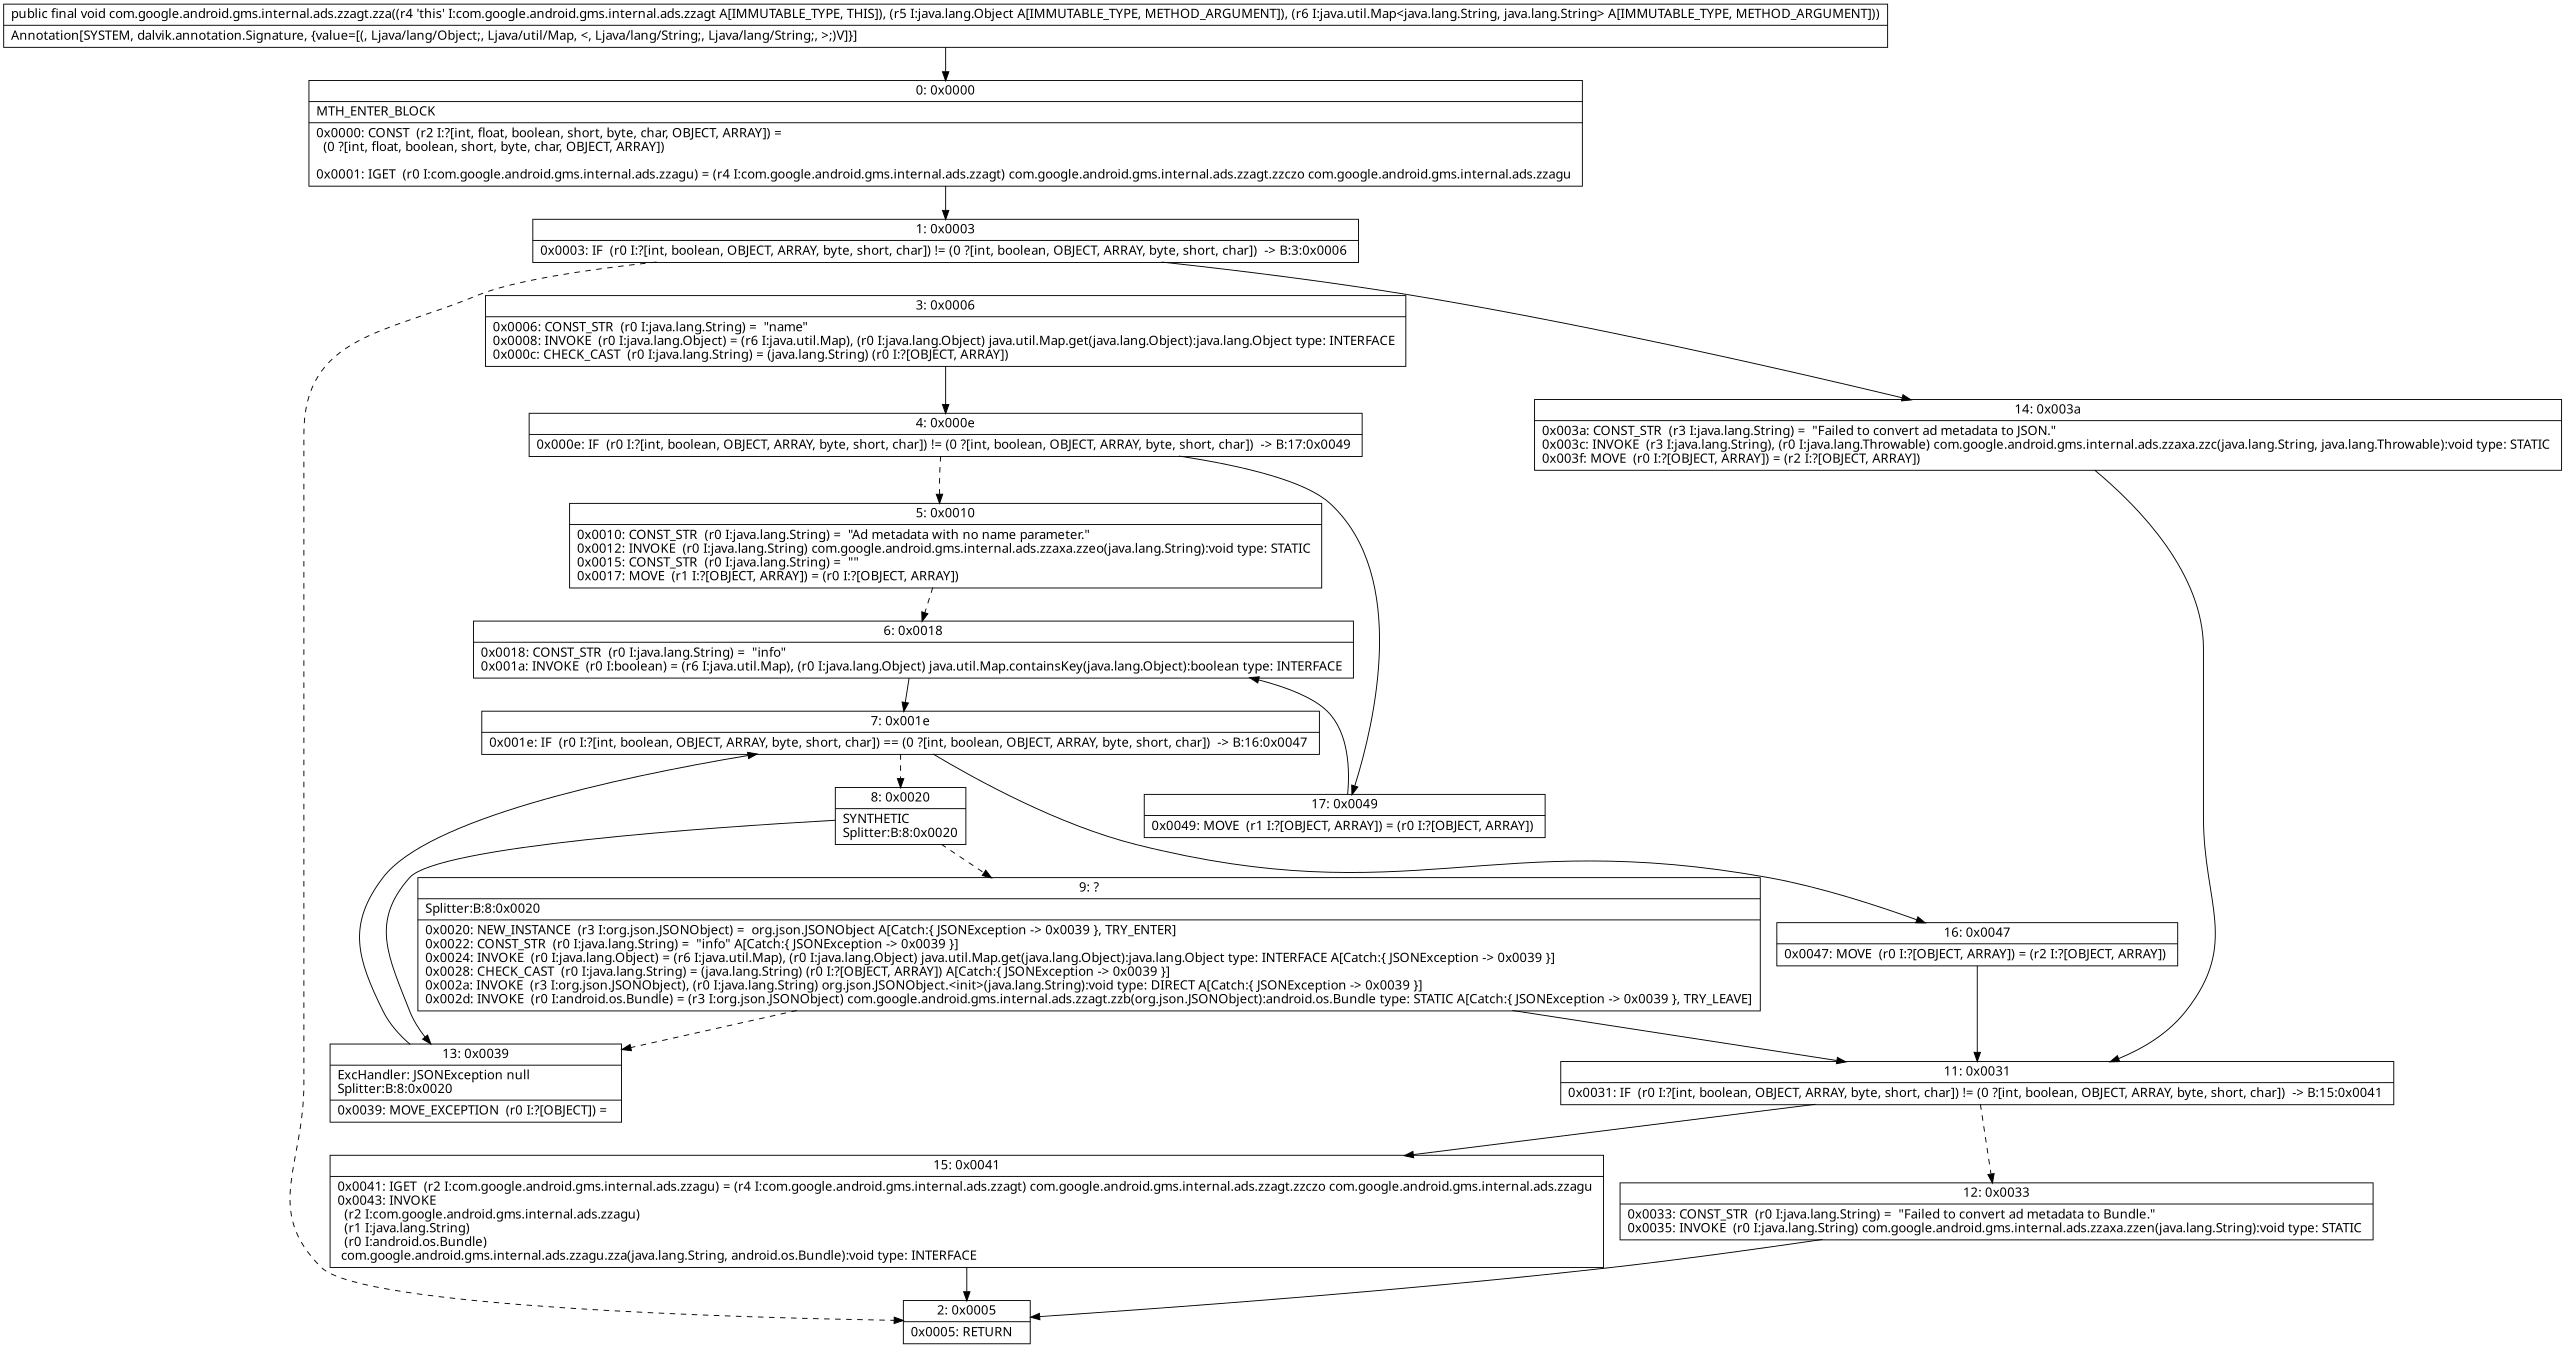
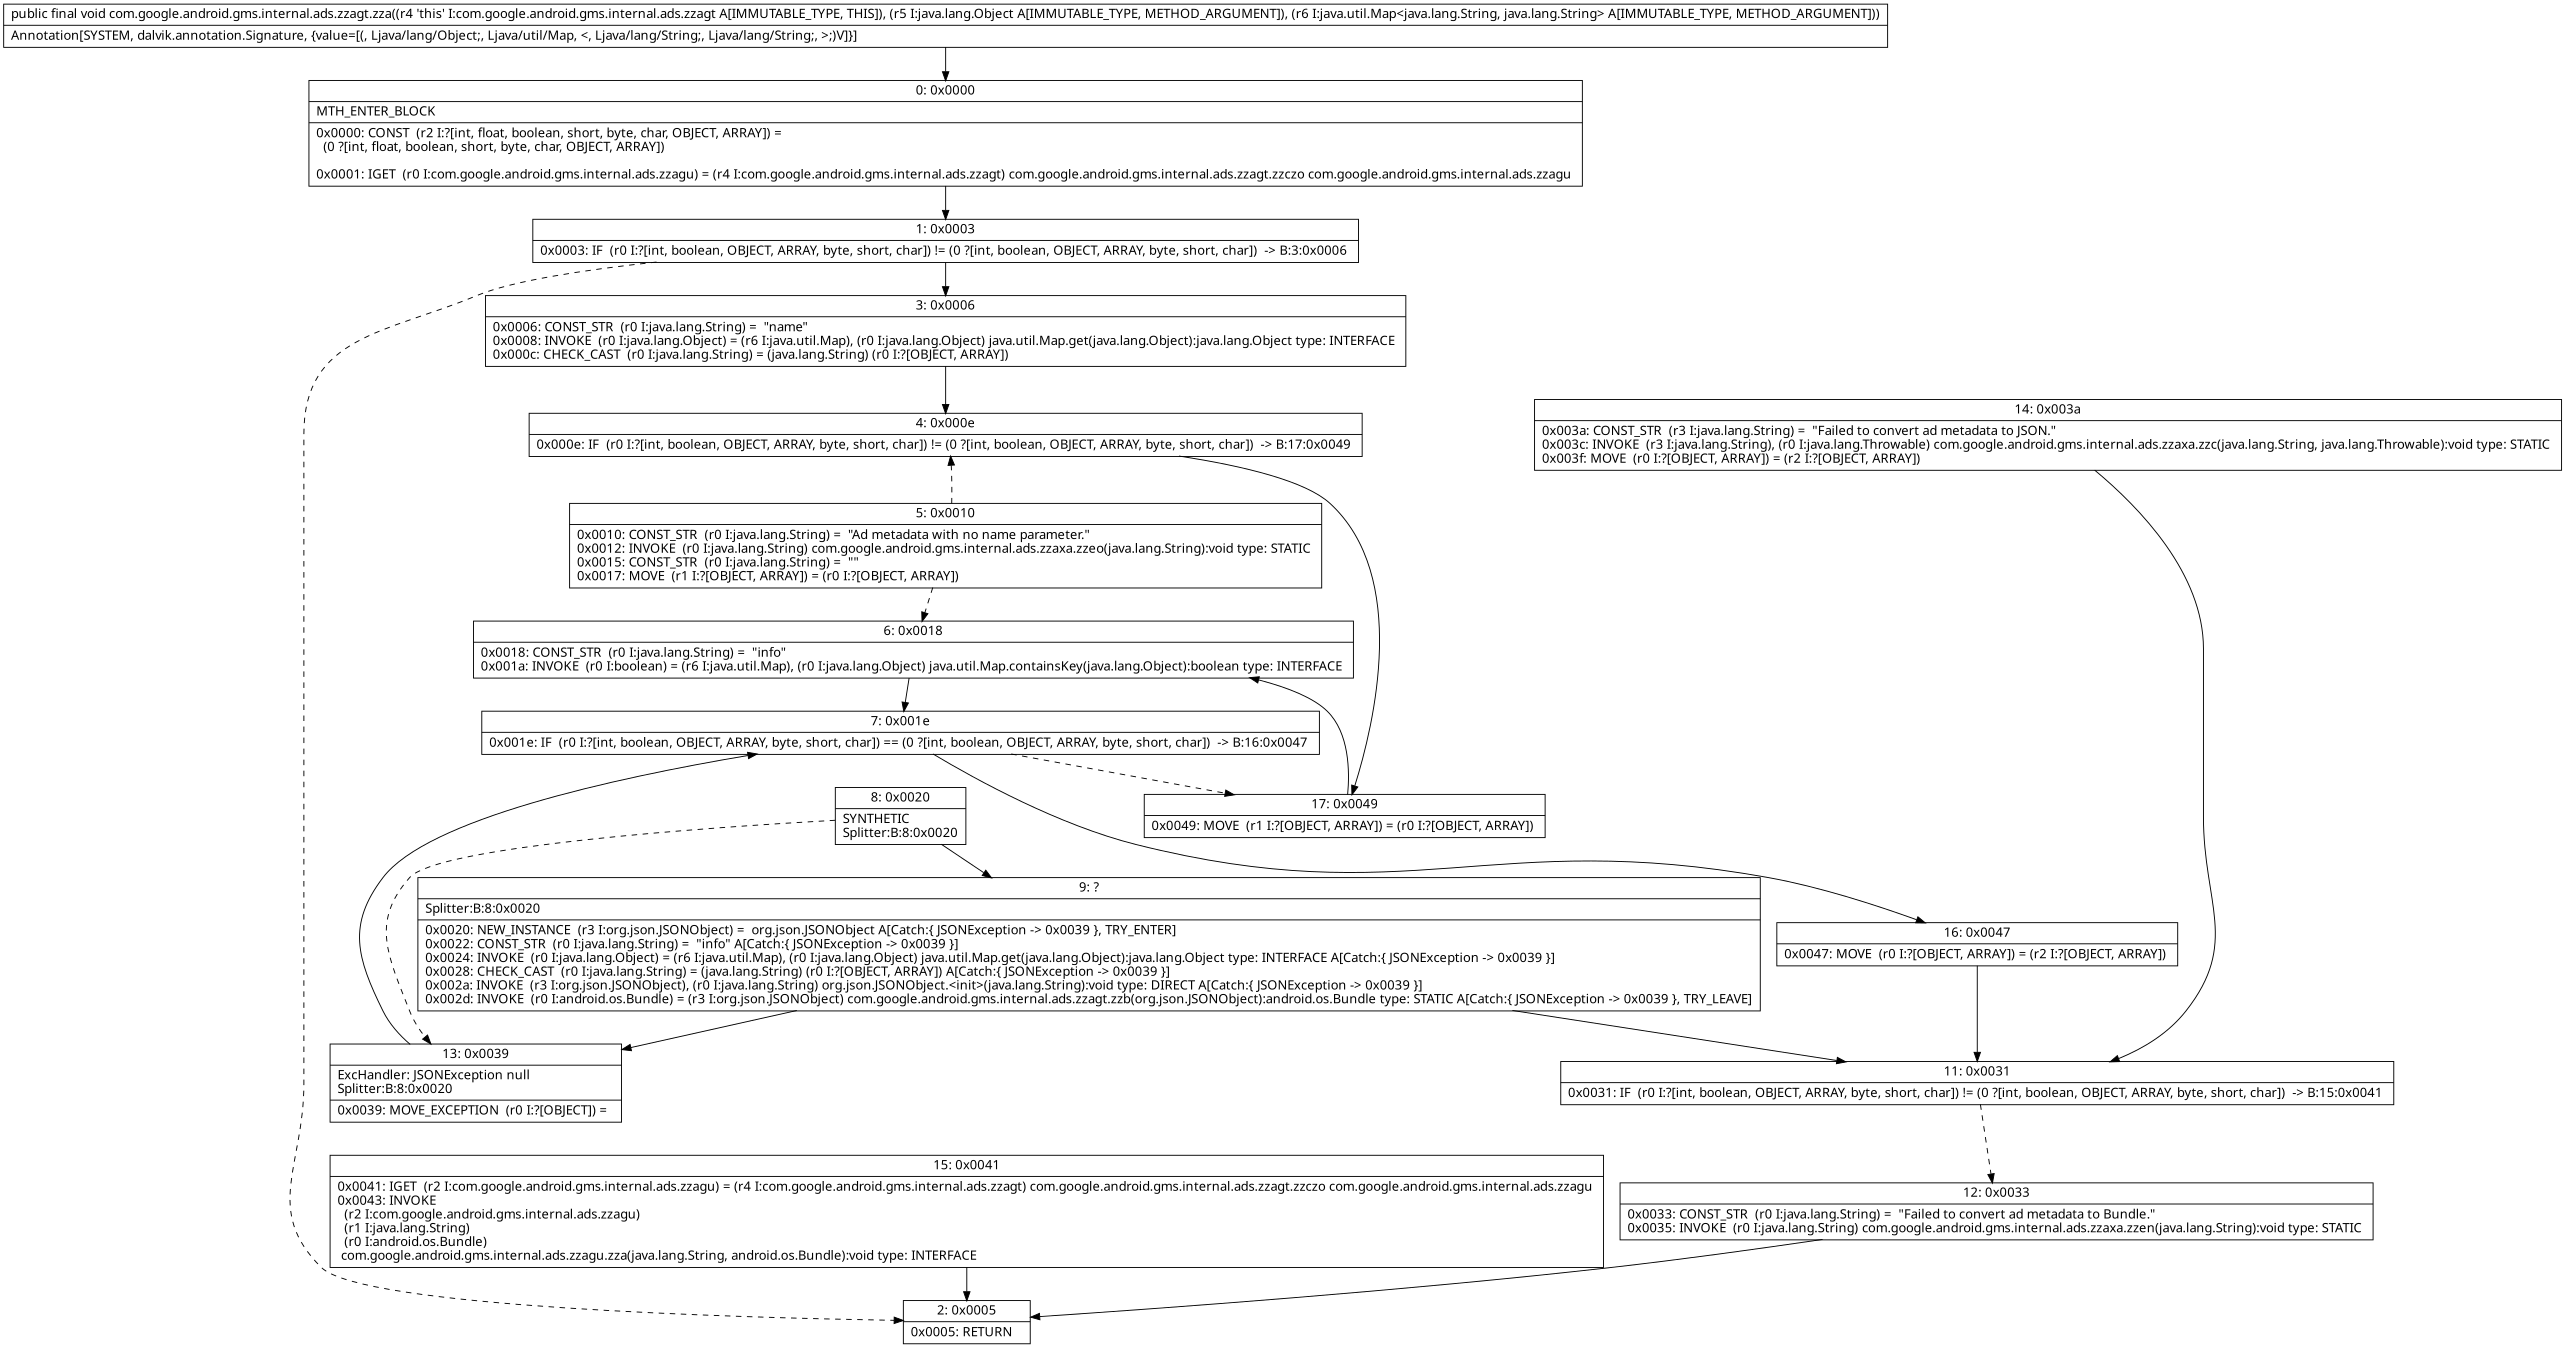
(1534, 317) -> (946, 274)
(940, 475) -> (952, 484)
(901, 766) -> (1118, 774)
(534, 846) -> (534, 846)
(962, 858) -> (962, 858)
(714, 1029) -> (714, 1029)
(1615, 1129) -> none
